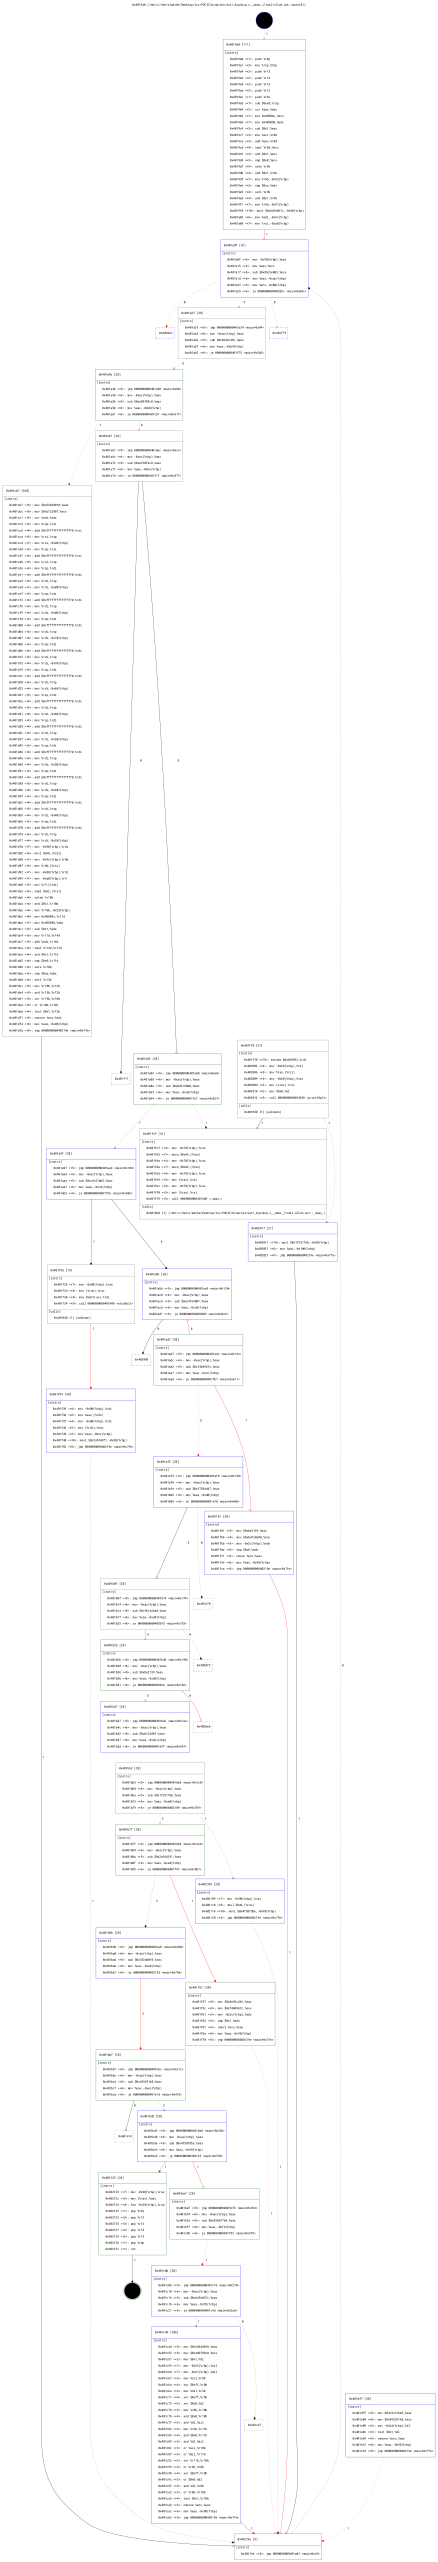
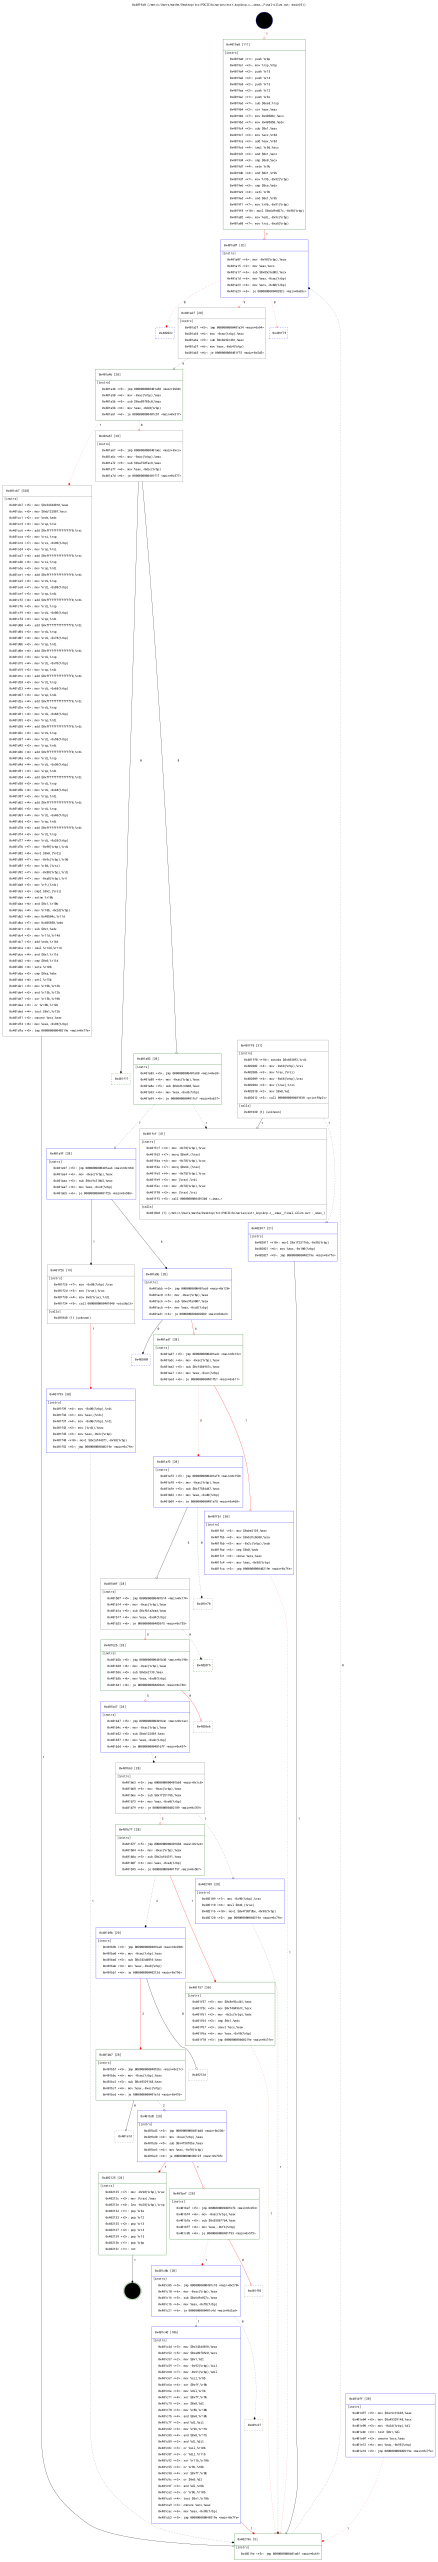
(189, 1328) -> (193, 1326)
none -> (152, 1756)
(287, 2052) -> (287, 2052)
none -> (198, 2075)
none -> (254, 2291)
